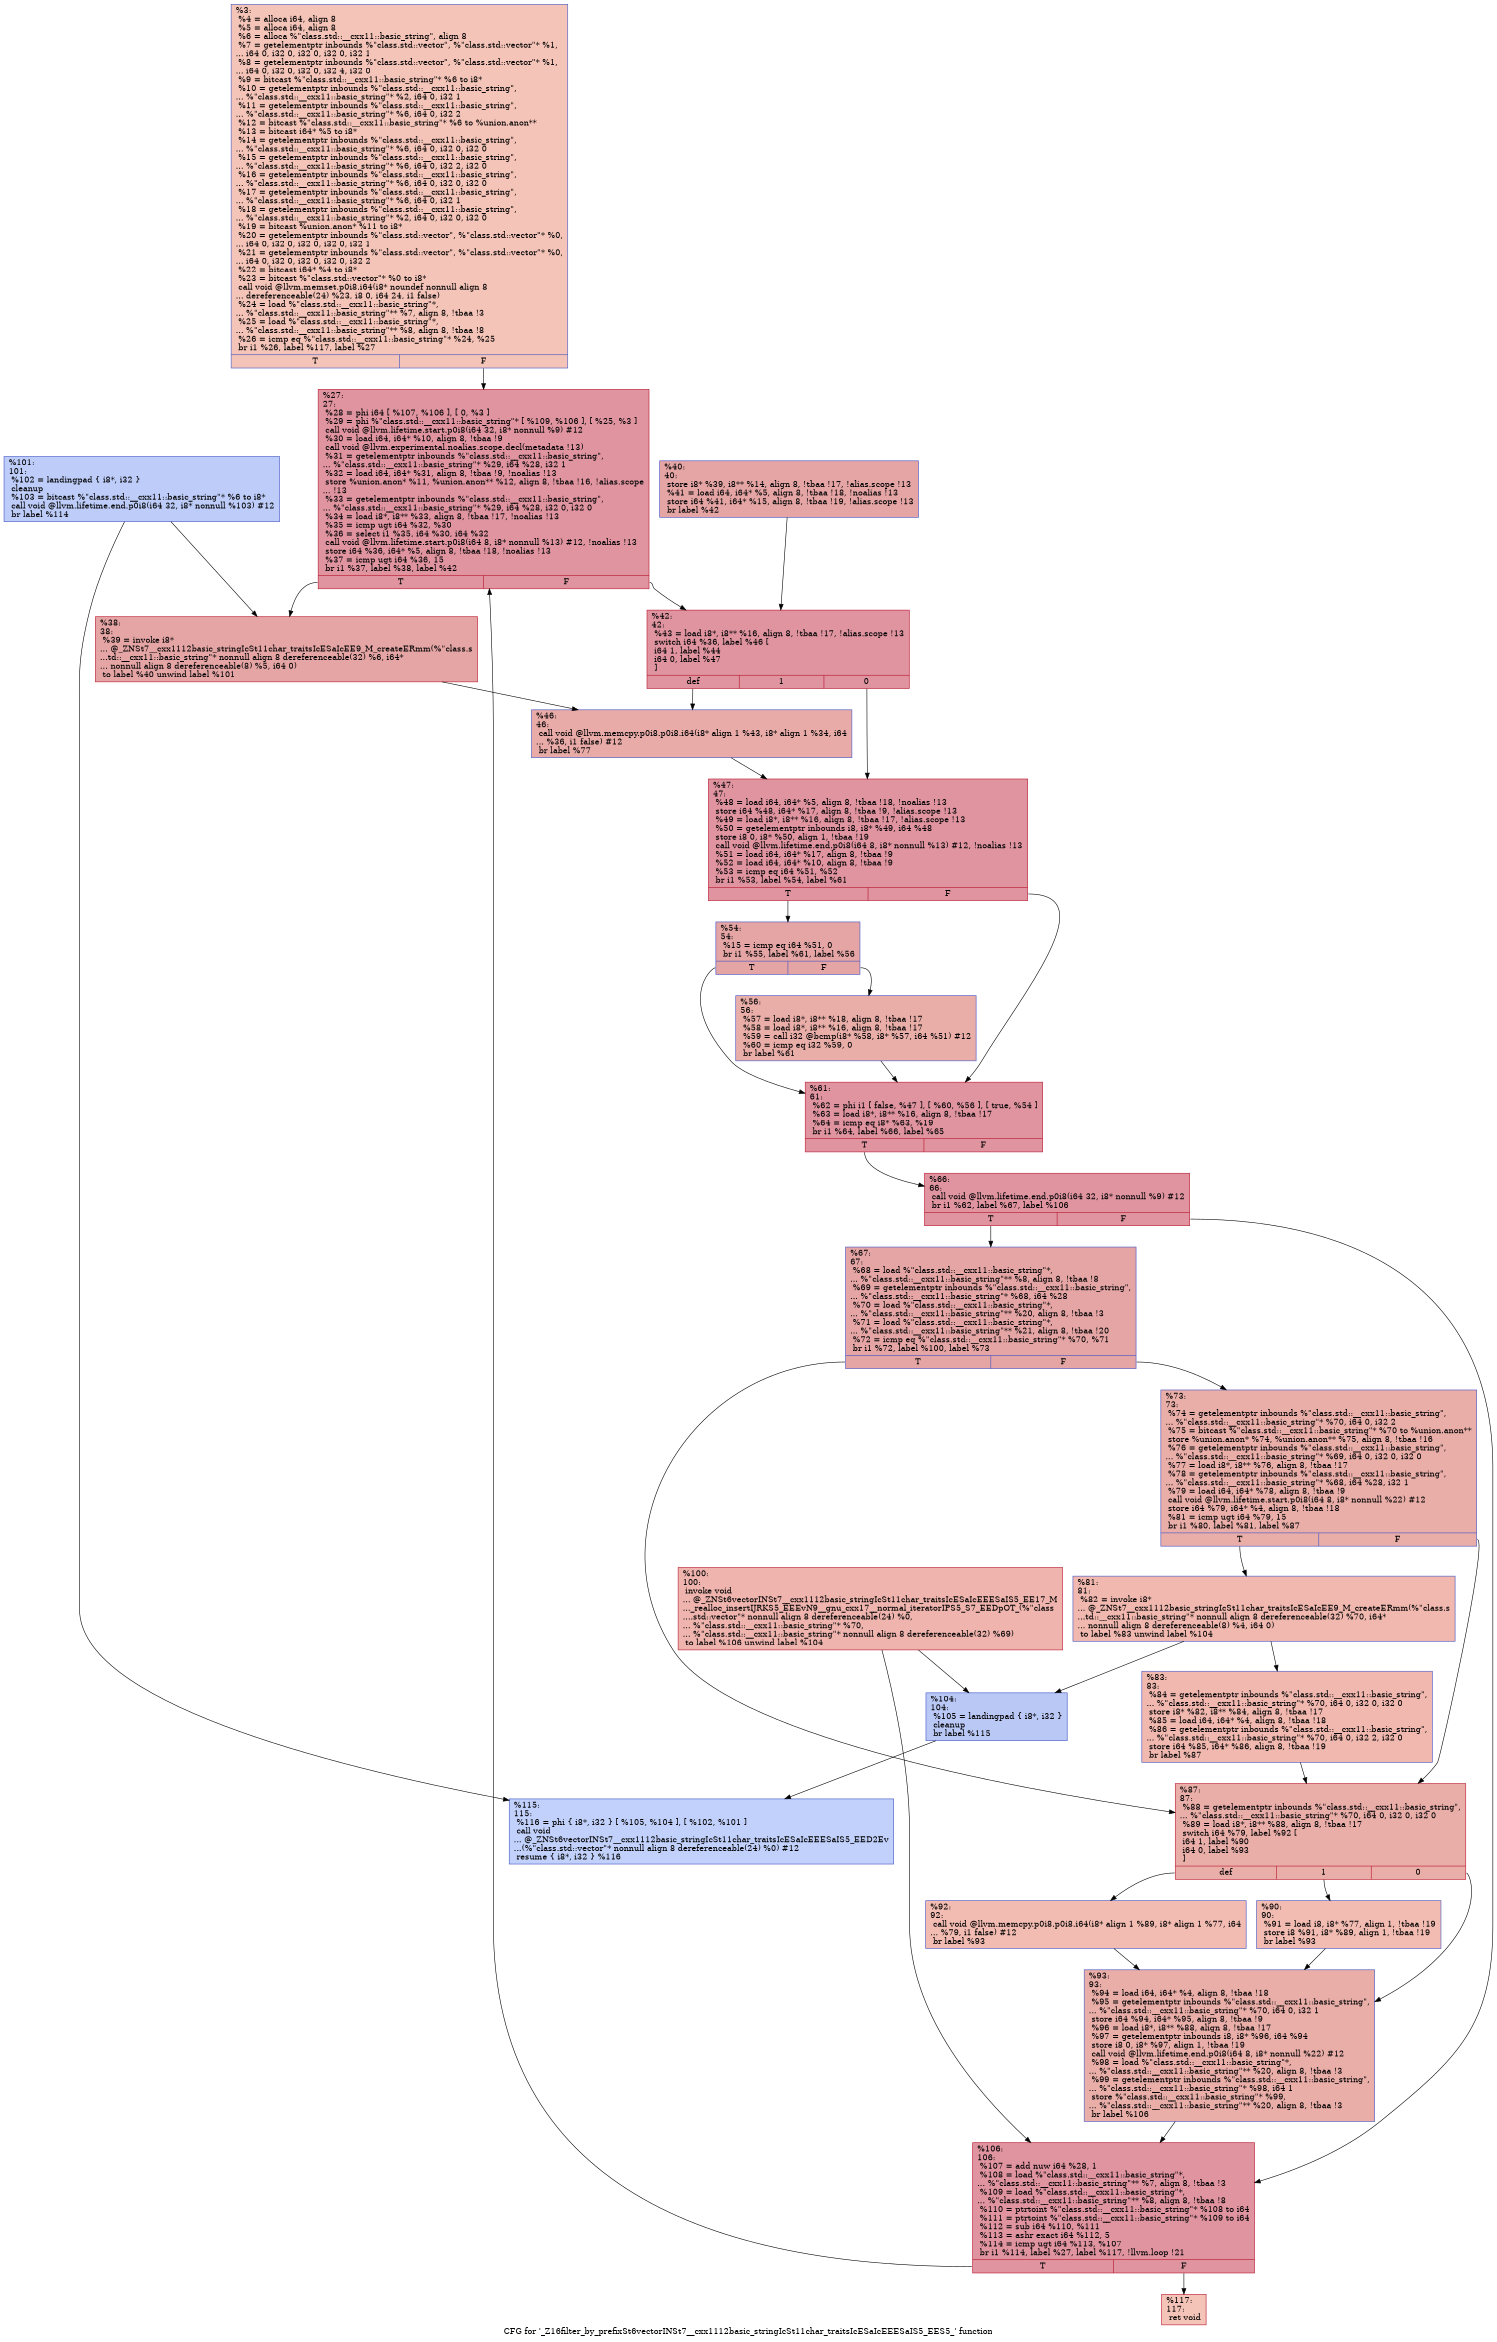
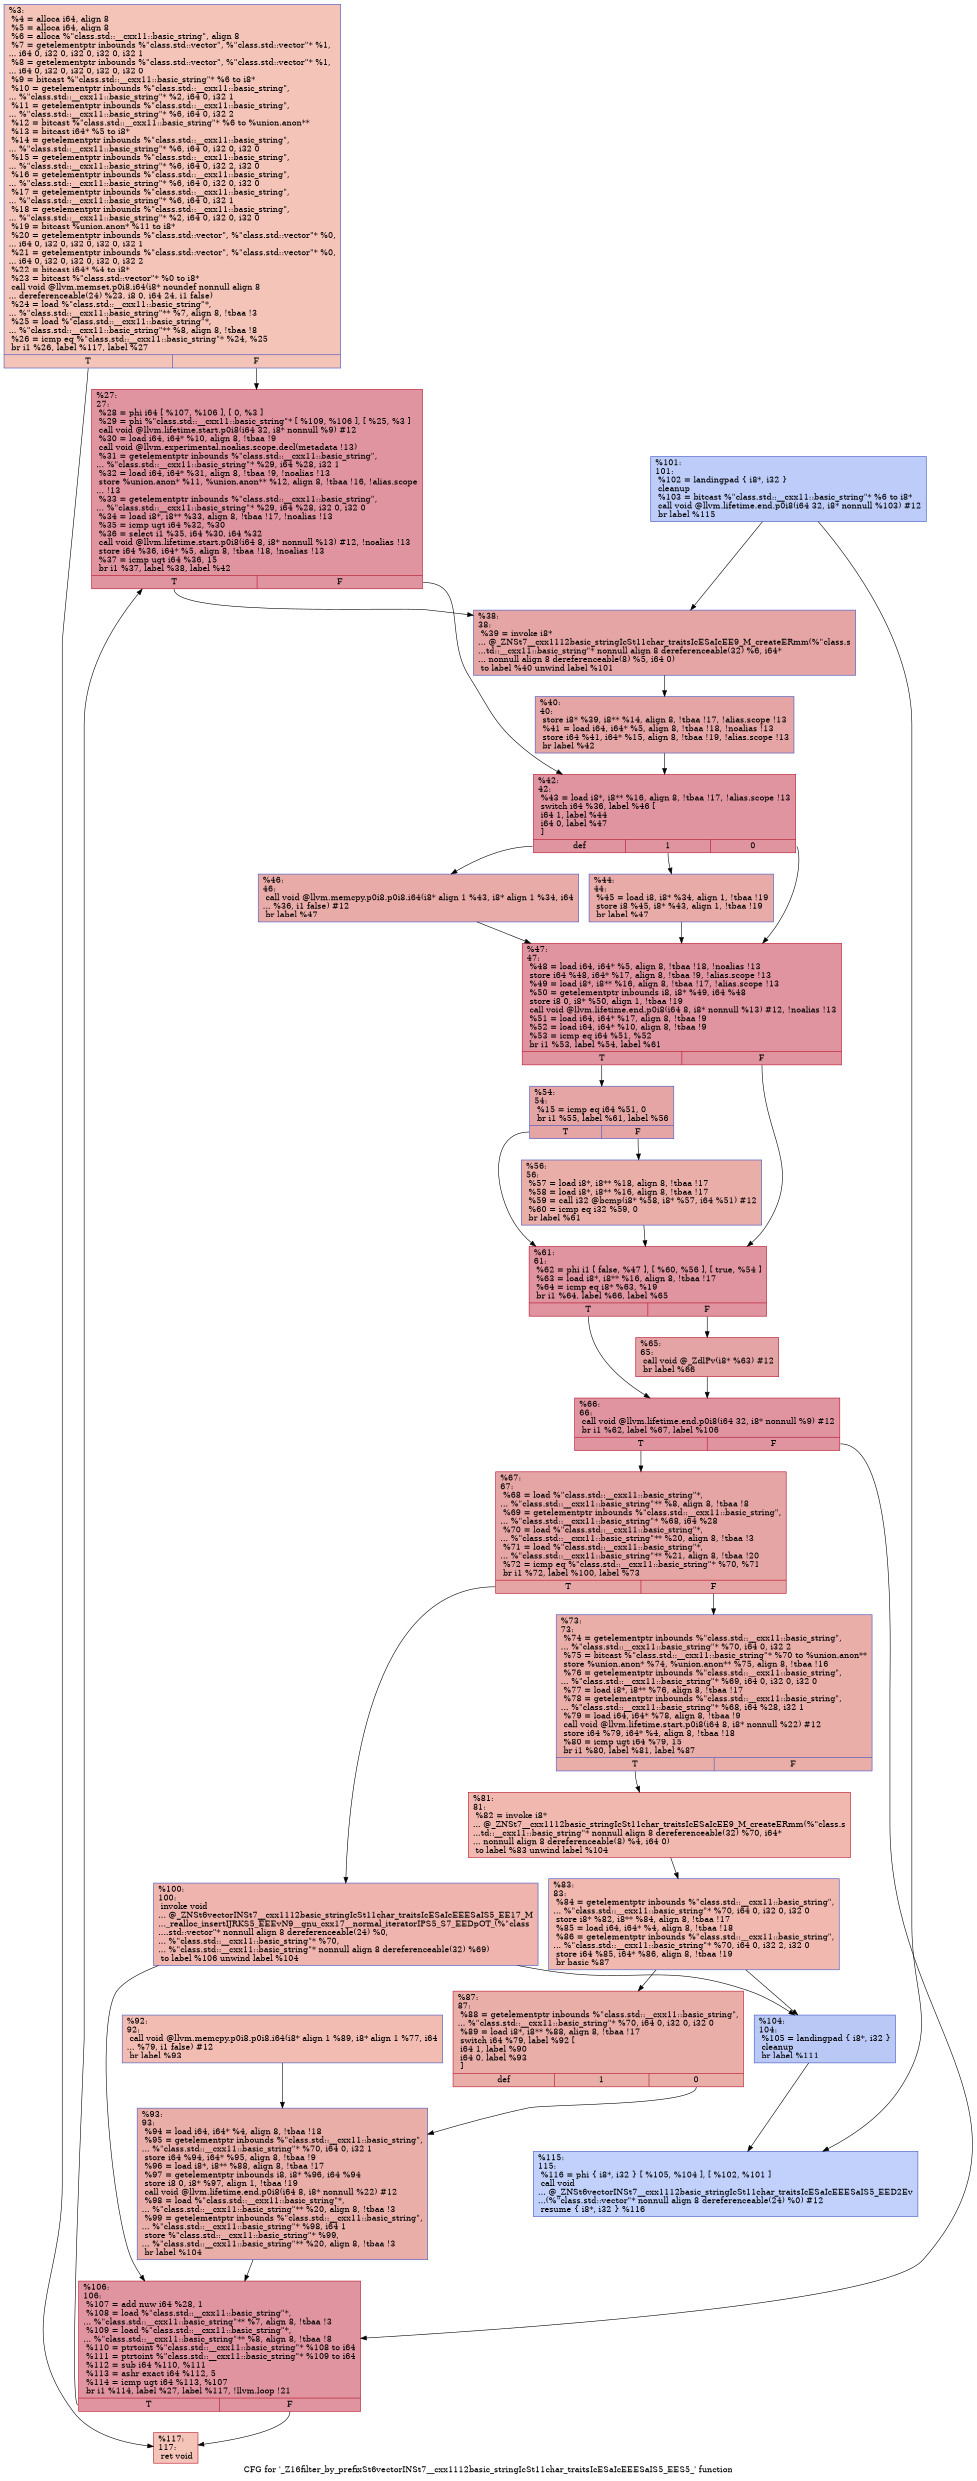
(303, 71) -> (76, 71)
(39, 515) -> (686, 515)
(286, 649) -> (665, 643)
(507, 695) -> (665, 683)
(564, 751) -> (290, 915)
none -> (681, 898)
(991, 1308) -> (641, 1533)
none -> (707, 1357)
none -> (62, 1435)
(1226, 1517) -> (622, 1742)
(870, 1609) -> (346, 1924)
(1264, 1609) -> (659, 1825)
(1460, 1663) -> none
(1122, 1666) -> (770, 1990)
(720, 1690) -> (373, 1701)
(961, 1734) -> (789, 2056)
(1174, 1755) -> (582, 1963)
(1143, 1880) -> none
(1349, 1925) -> none
(1119, 2114) -> (172, 2253)
